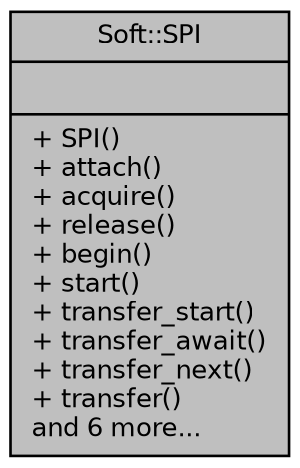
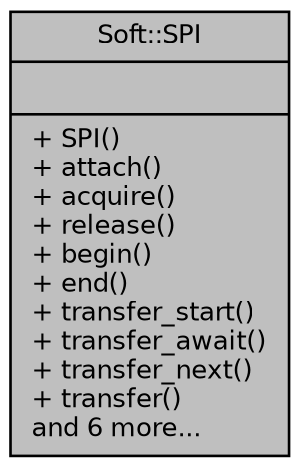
(87, 284) -> (80, 284)
